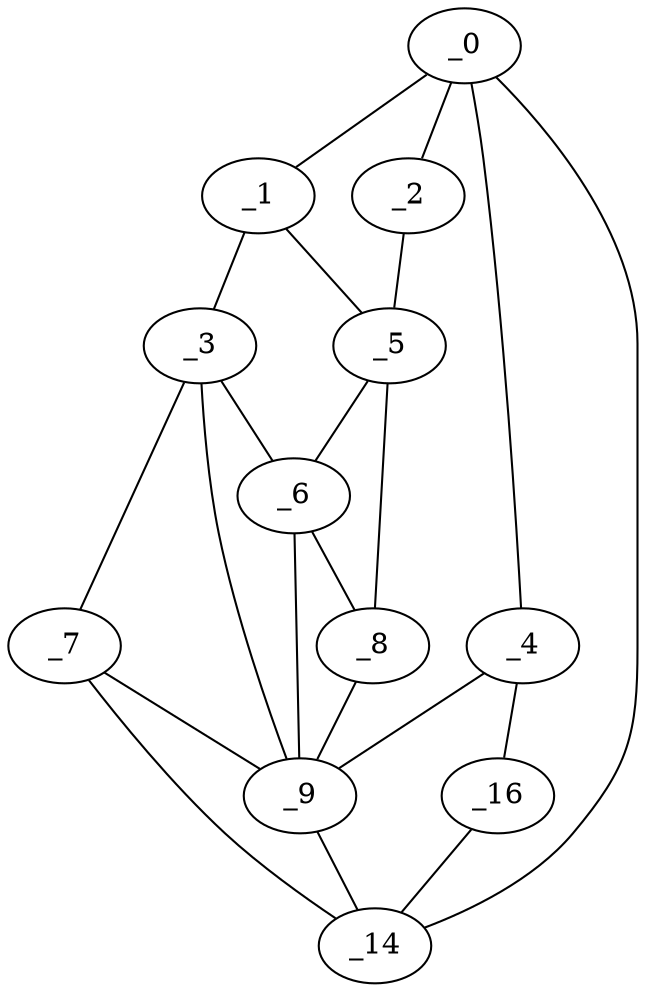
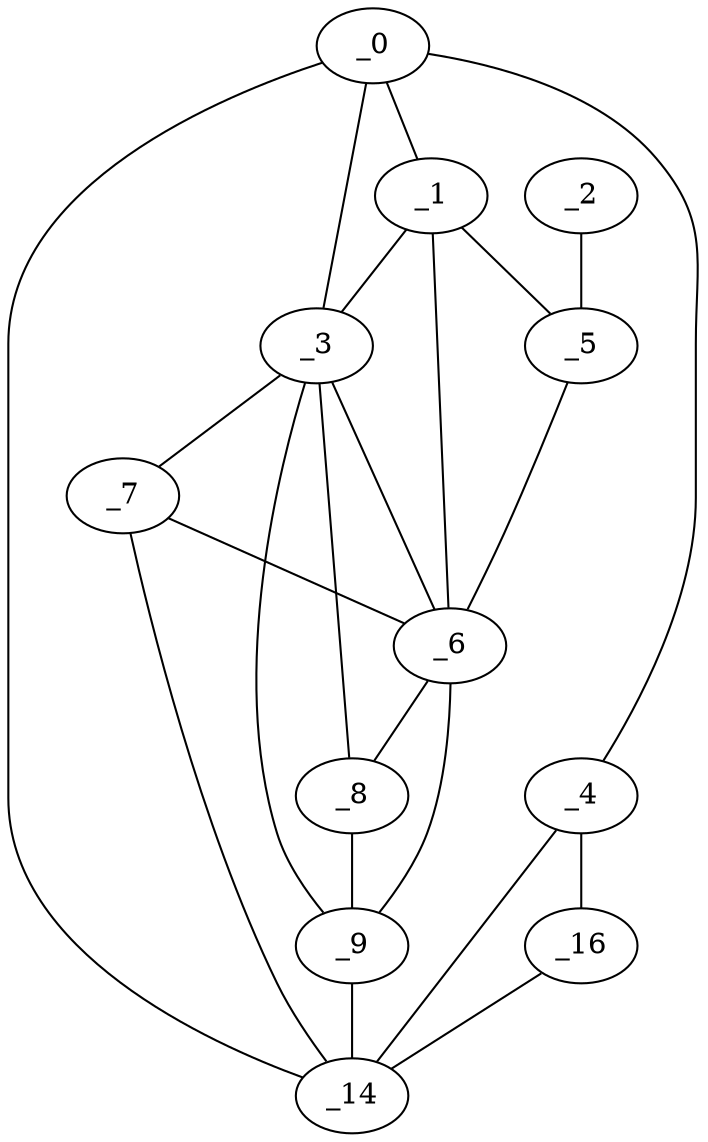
(437, 120) -> (345, 196)
none -> (441, 421)
(381, 496) -> (334, 571)
(182, 721) -> (286, 571)
(412, 721) -> (467, 946)
